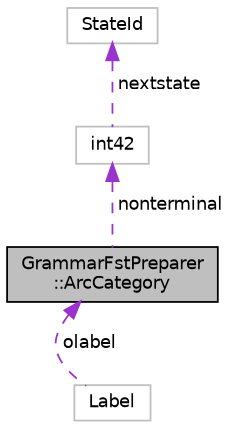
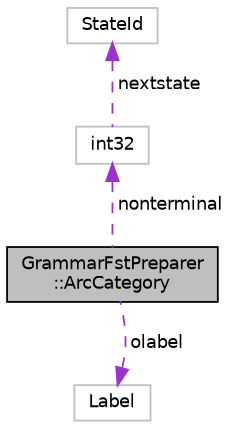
(112, 145) -> (112, 145)
(58, 354) -> (125, 334)
